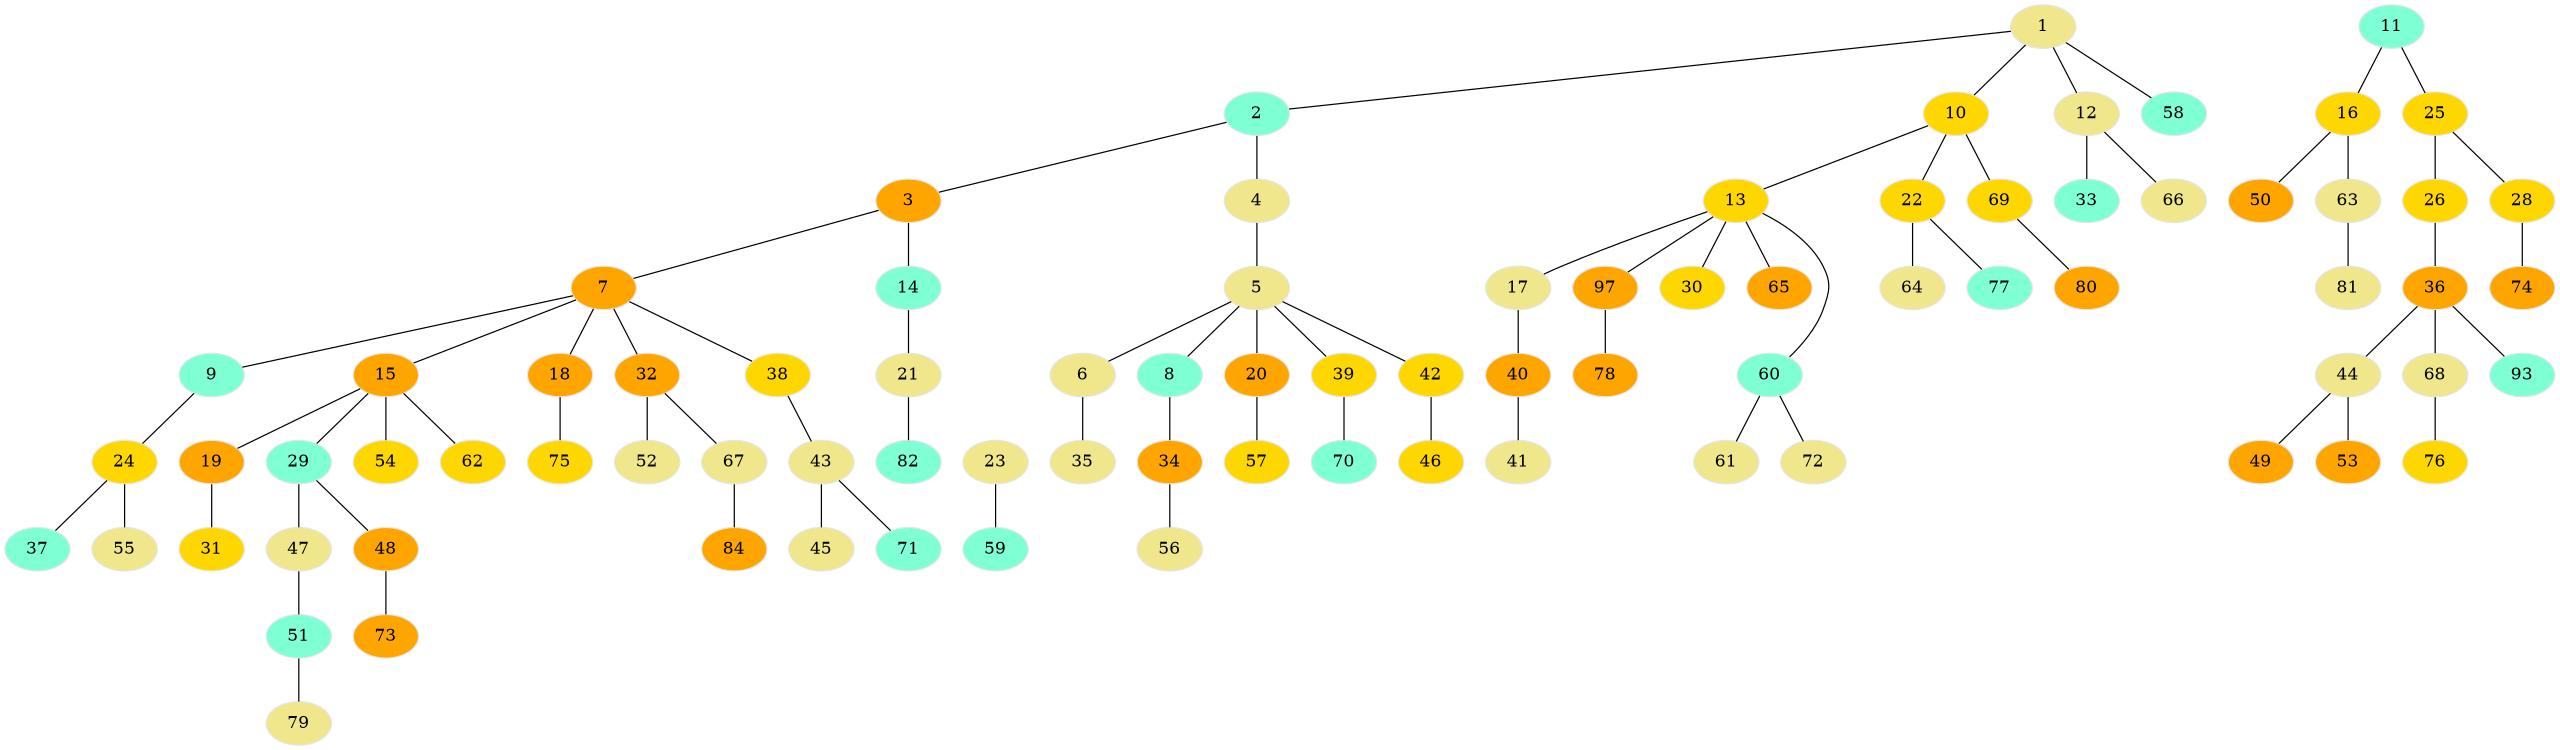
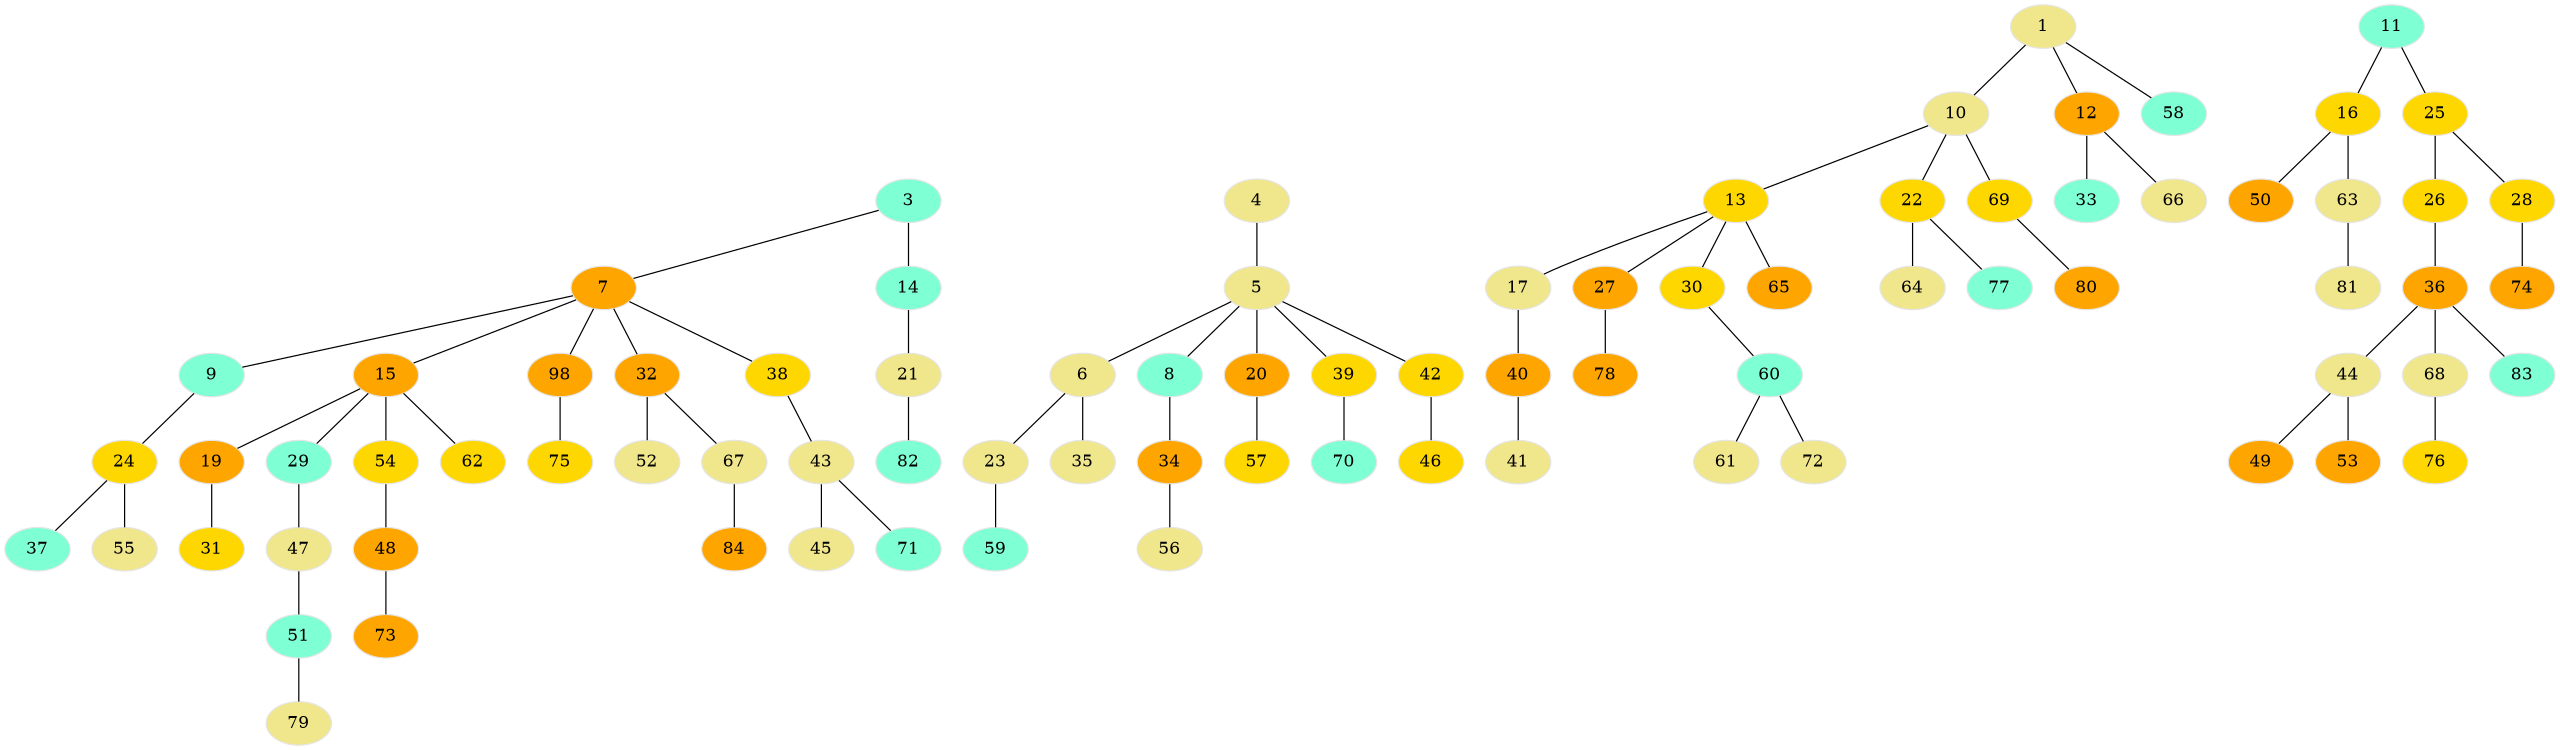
(1257, 114) -> none
(1956, 114) -> (1956, 114)
(2087, 114) -> (2087, 114)
(909, 201) -> (909, 201)
(1827, 276) -> (1731, 331)
(1605, 288) -> (1605, 288)
(560, 375) -> (560, 375)
(2522, 375) -> (2522, 375)
none -> (1039, 418)
(342, 506) -> (386, 506)
